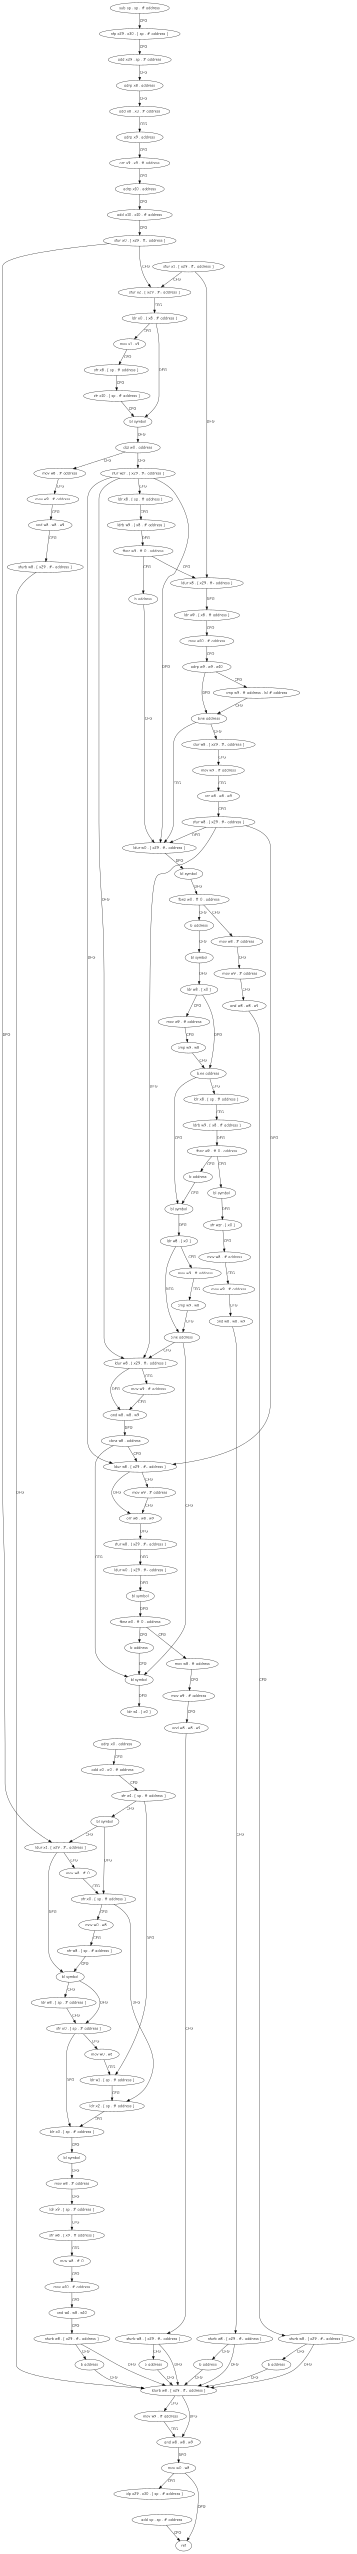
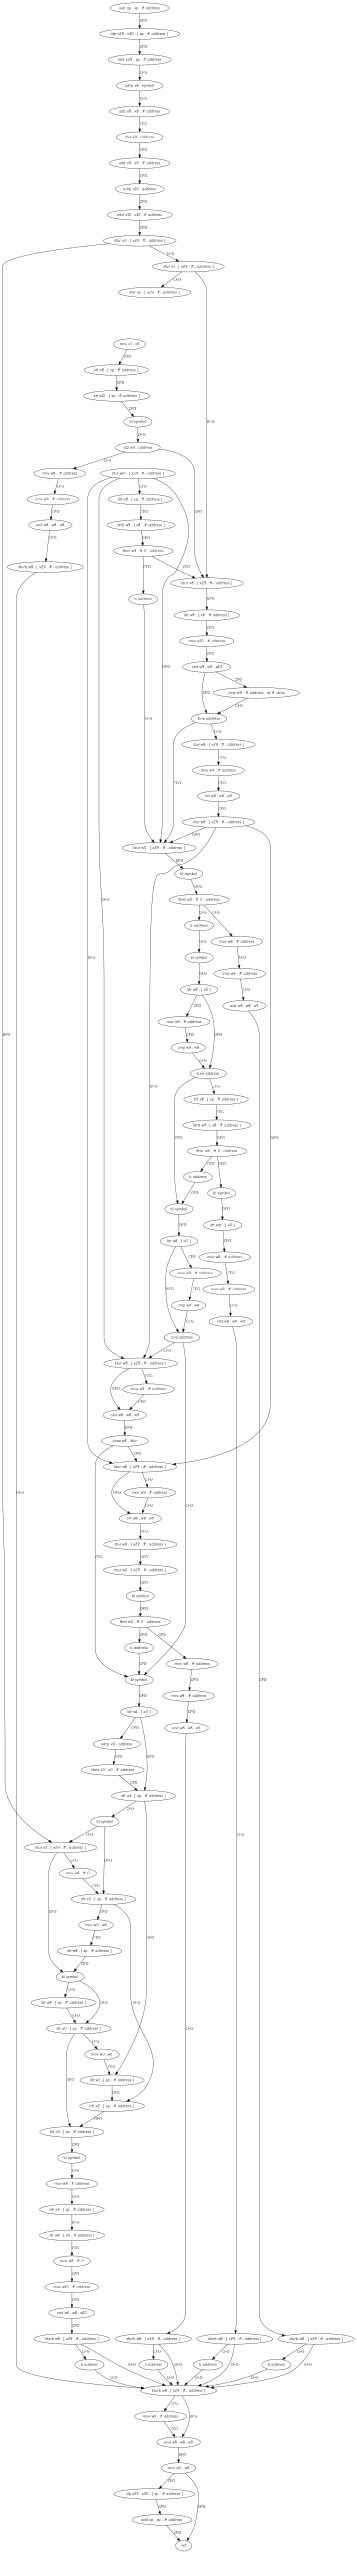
(140, 86) -> (140, 86)
(140, 111) -> (140, 111)
(140, 137) -> (140, 137)
(140, 163) -> (140, 163)
(141, 266) -> (163, 253)
(155, 318) -> none
(138, 459) -> (195, 501)
(207, 667) -> (207, 667)
(257, 693) -> (257, 693)
(125, 1441) -> (125, 1441)
none -> (129, 1727)
none -> (146, 1752)
(113, 1770) -> (113, 1770)
(98, 2119) -> (98, 2119)
(76, 2222) -> (76, 2222)
none -> (158, 2505)
